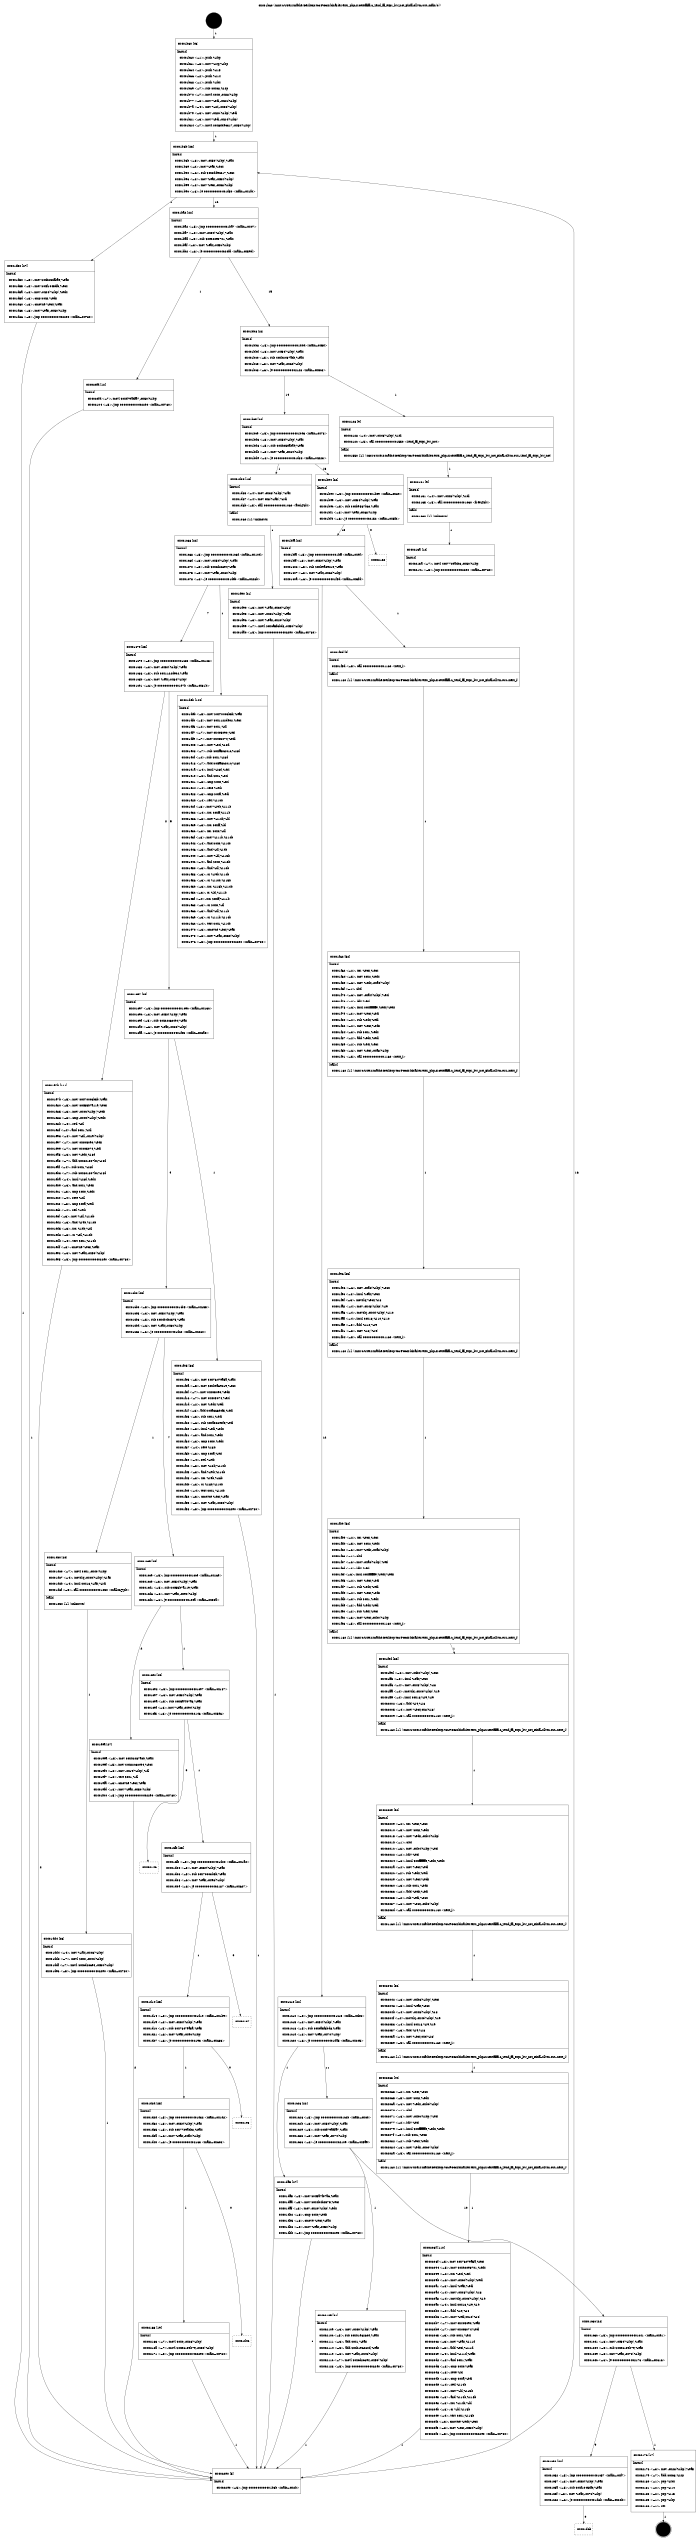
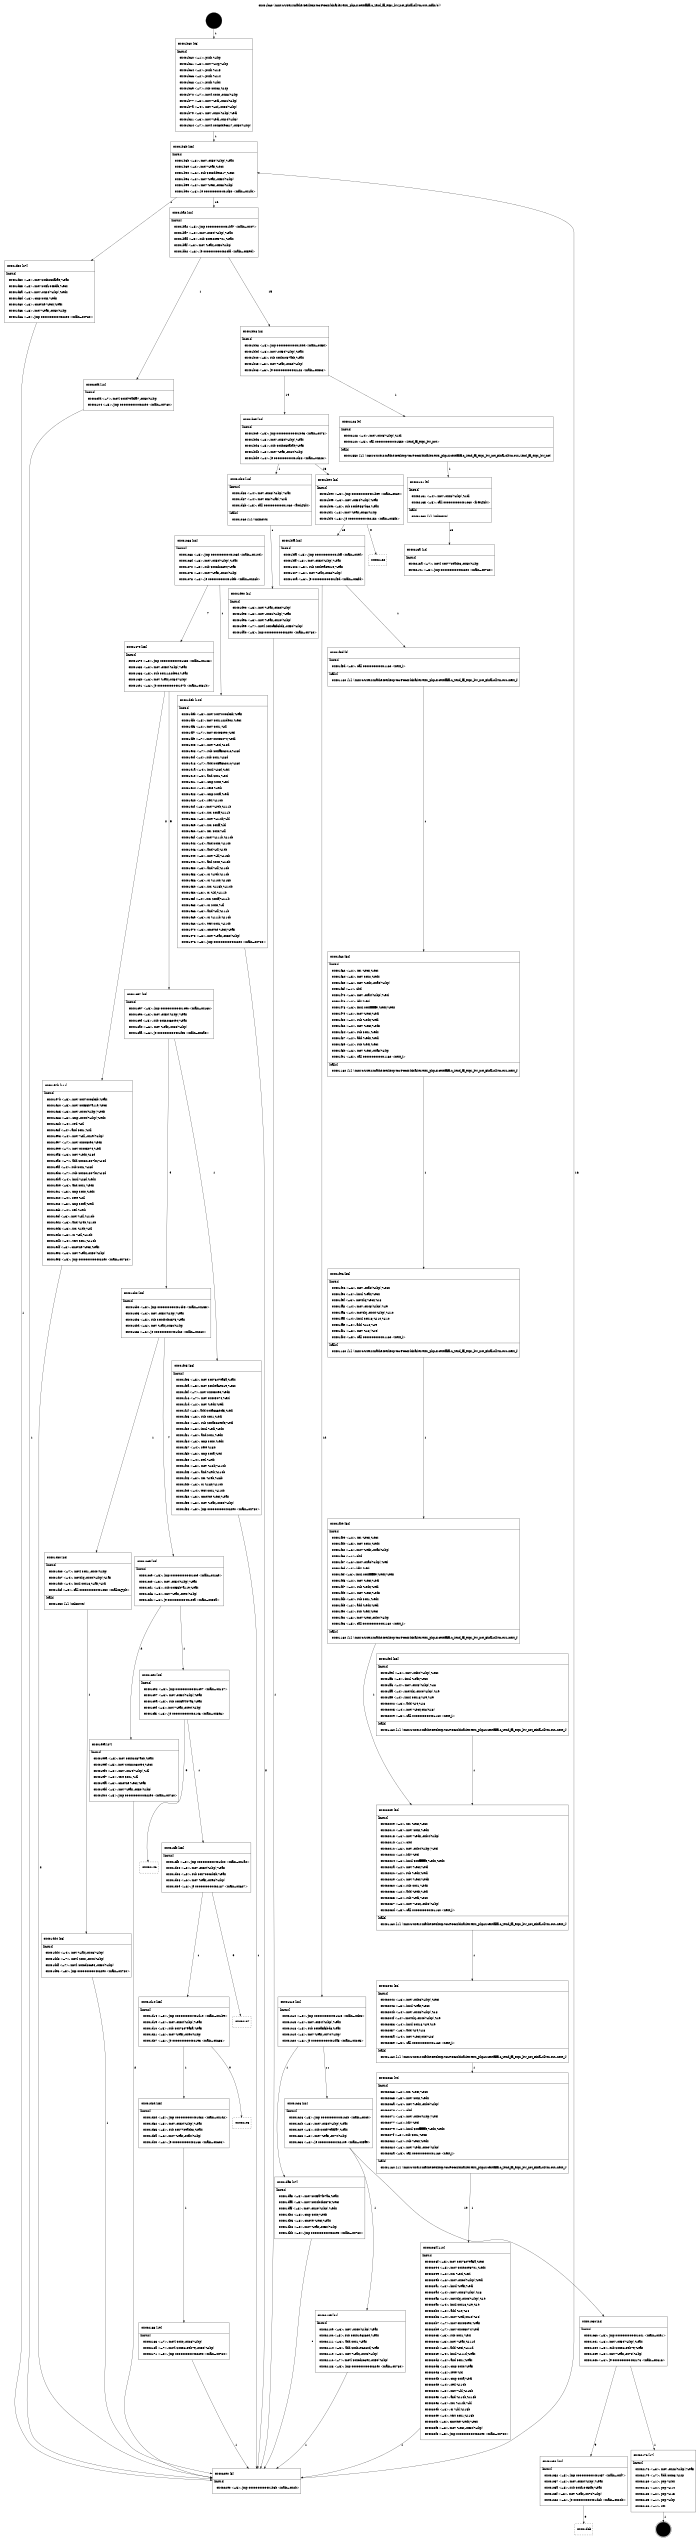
(451, 530) -> (451, 530)
(452, 1648) -> (369, 1728)
none -> (264, 1707)
(242, 2341) -> none
